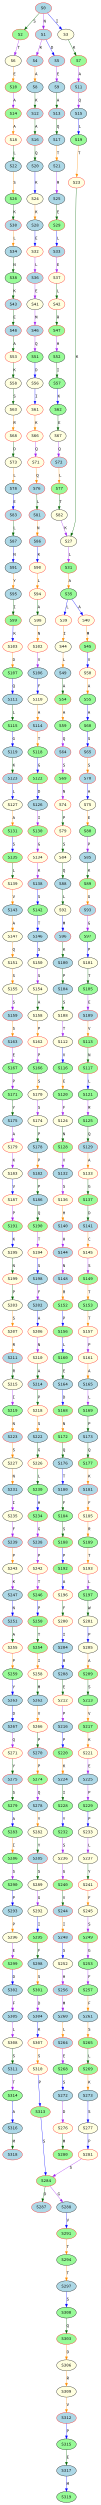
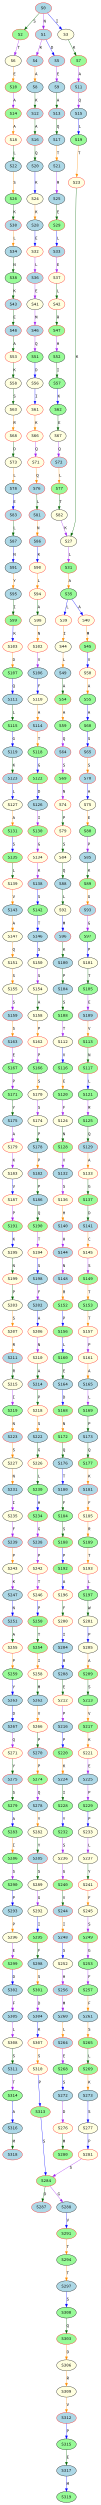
(63, 1016) -> (63, 1016)
(38, 1595) -> (38, 1595)
